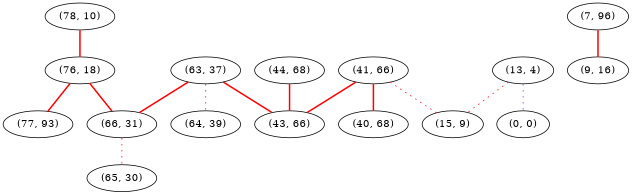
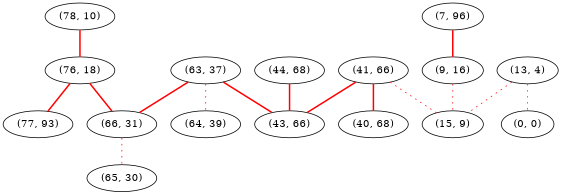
none -> (453, 97)
